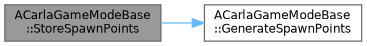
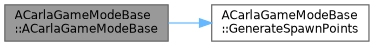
(83, 23) -> (86, 23)
